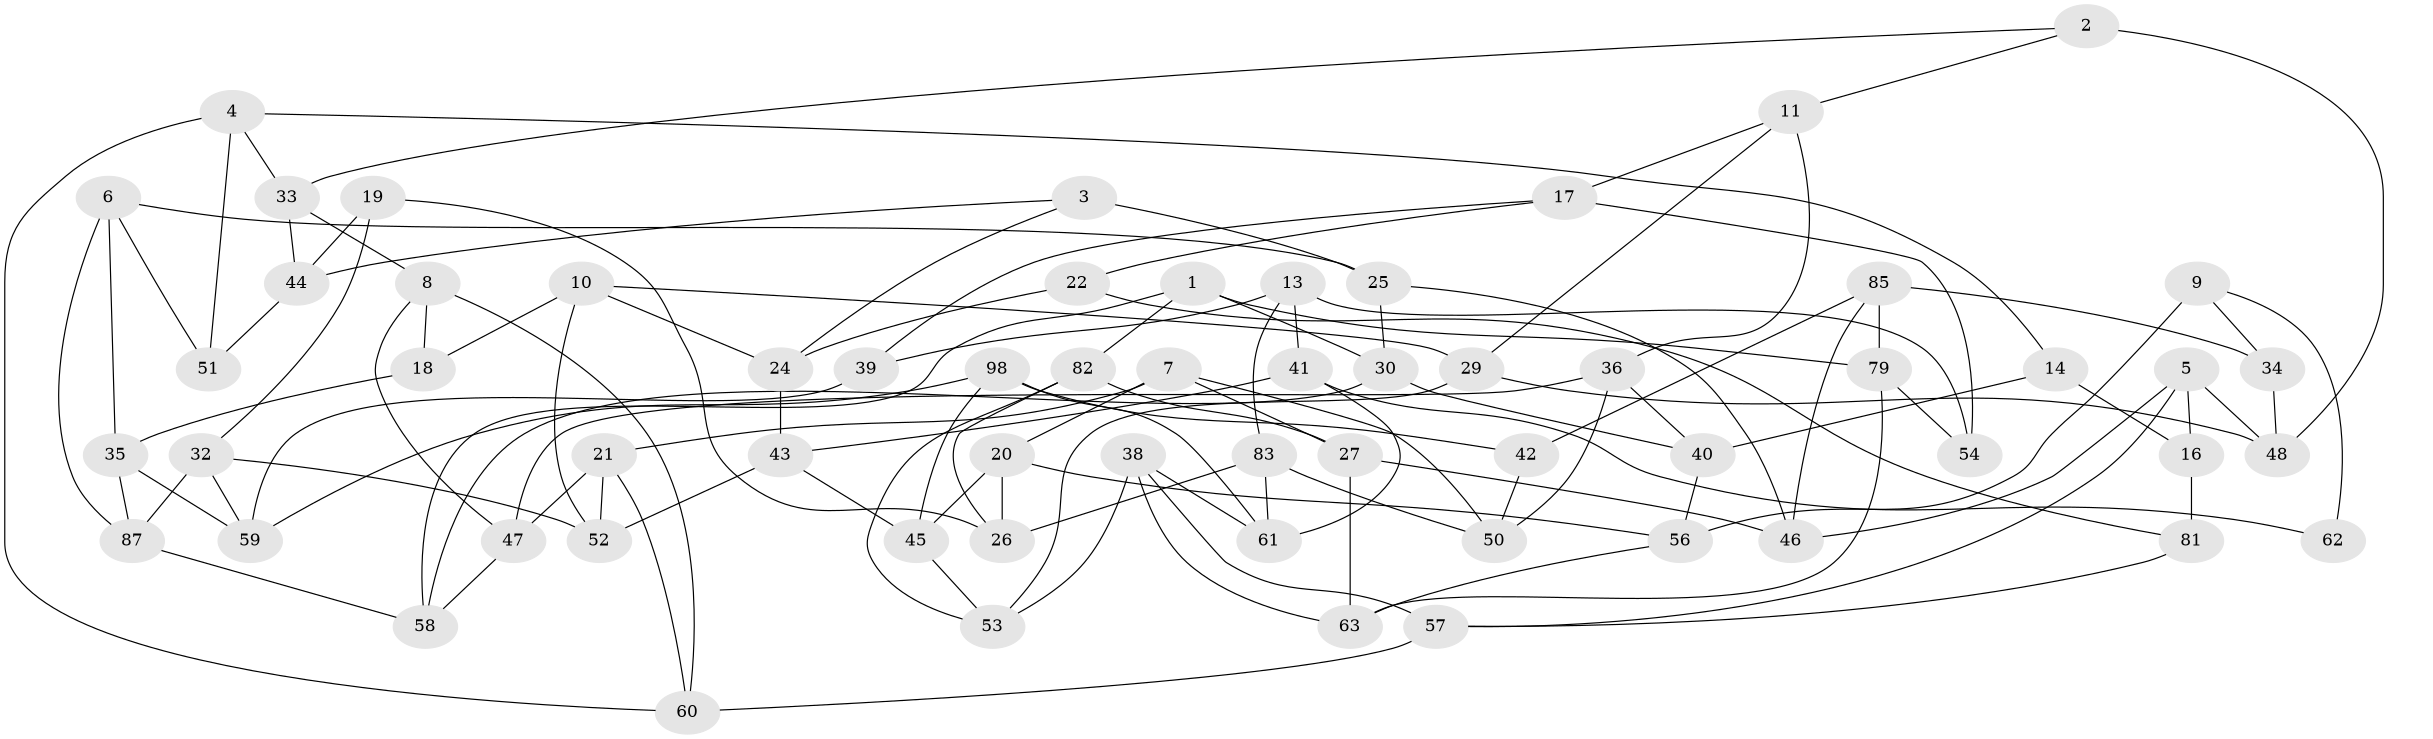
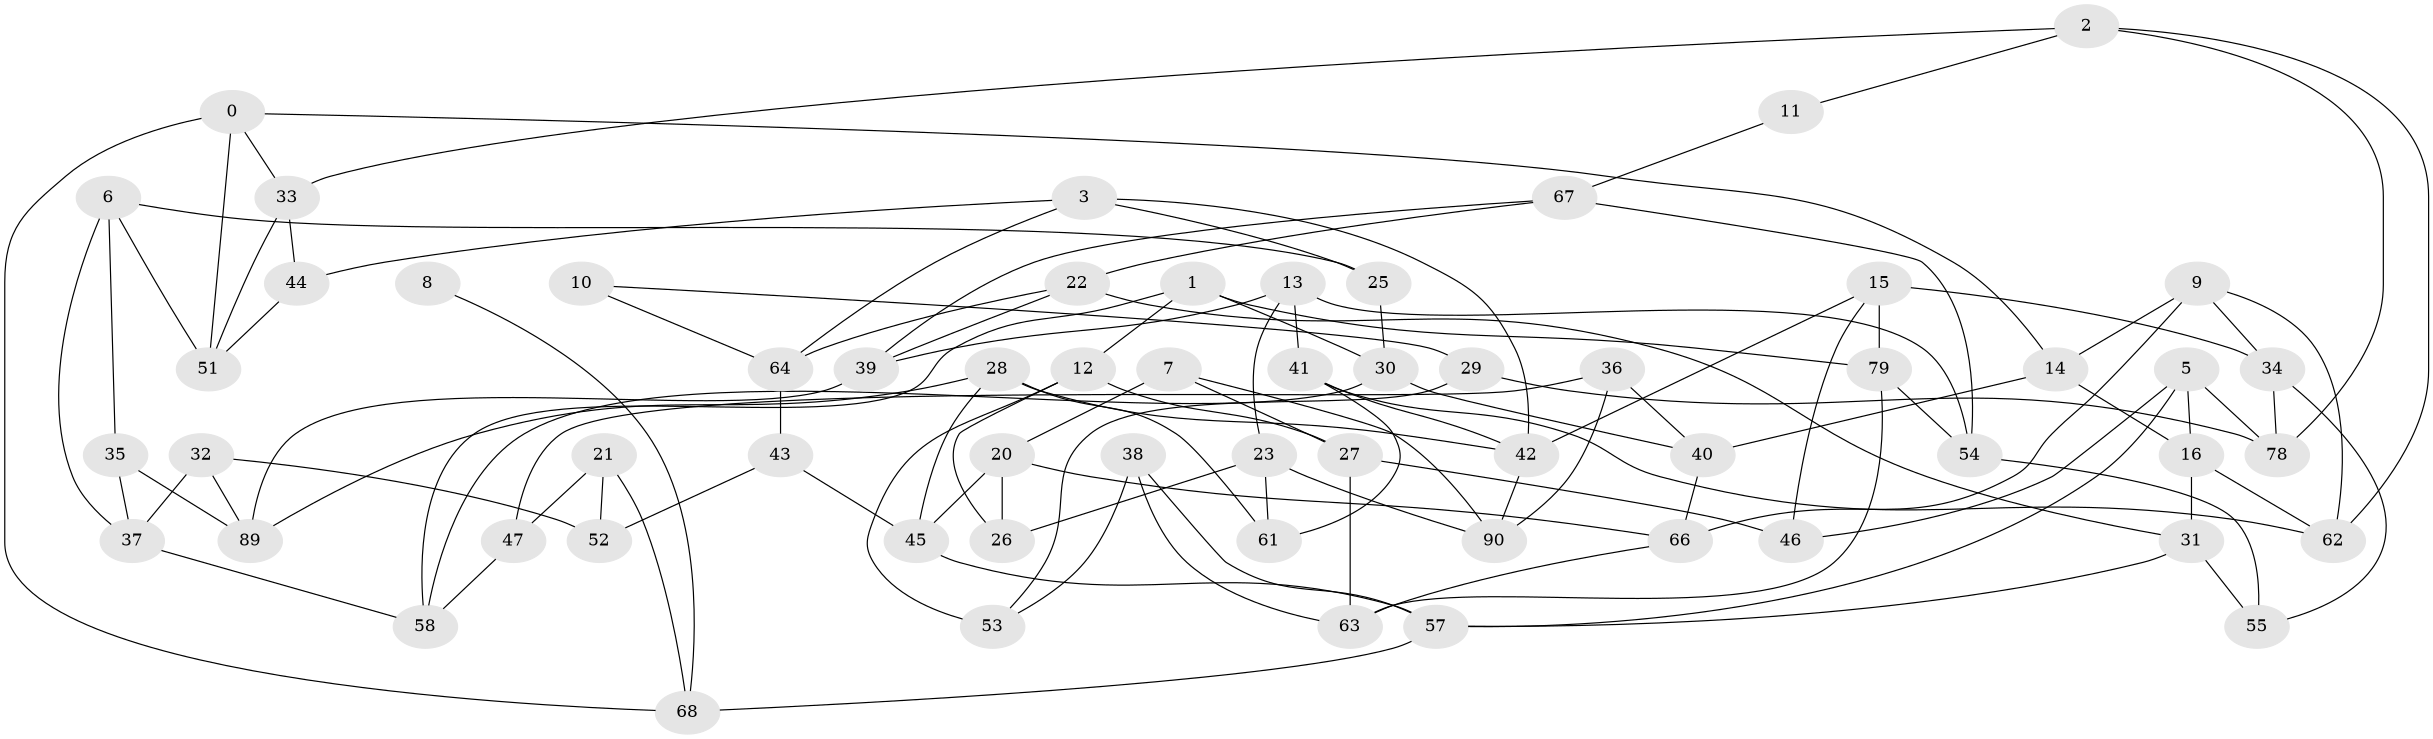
(232, 112) -> (232, 112)
none -> (2425, 179)
(373, 198) -> none
(1565, 198) -> (1565, 198)
(355, 239) -> (244, 282)
(1631, 241) -> none
none -> (1378, 243)
(1879, 284) -> (1879, 284)
(1789, 298) -> none
none -> (971, 326)
none -> (2122, 329)
(1619, 331) -> none
(423, 369) -> none
(781, 369) -> (781, 369)
(997, 369) -> (997, 369)
(1083, 369) -> (1083, 369)
(557, 387) -> none
(1042, 419) -> (1421, 416)
(891, 423) -> none
(398, 425) -> none
(1264, 455) -> (1264, 455)
(2277, 455) -> (2277, 455)
none -> (2262, 498)
(1203, 499) -> none
(132, 541) -> (132, 541)
(250, 541) -> (250, 541)
(1494, 541) -> (1494, 541)
(1680, 541) -> (1680, 541)
(2191, 541) -> (2191, 541)
(955, 584) -> (1176, 584)
none -> (2257, 627)
(688, 713) -> (688, 713)
